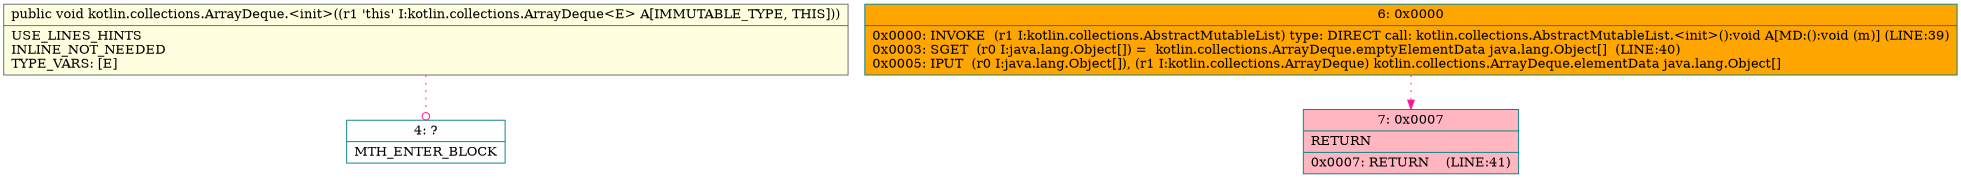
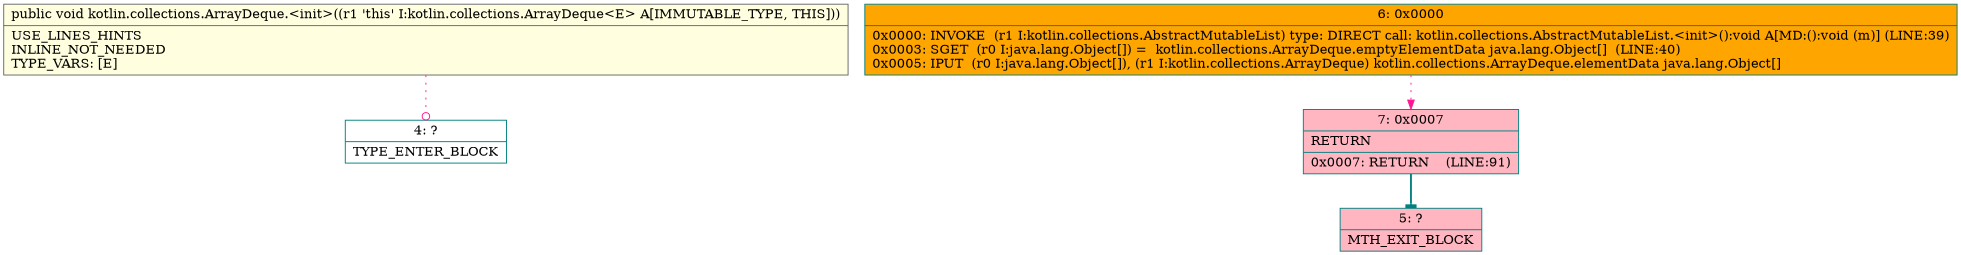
(426, 152) -> (426, 152)
(1411, 163) -> (1411, 163)
none -> (1411, 230)
